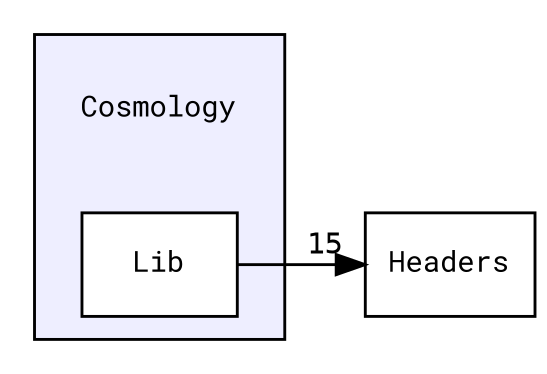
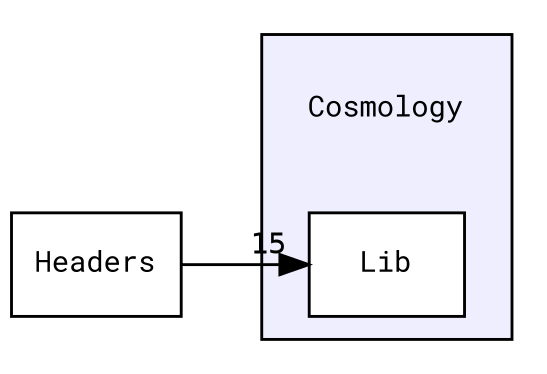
(304, 265) -> (230, 265)
